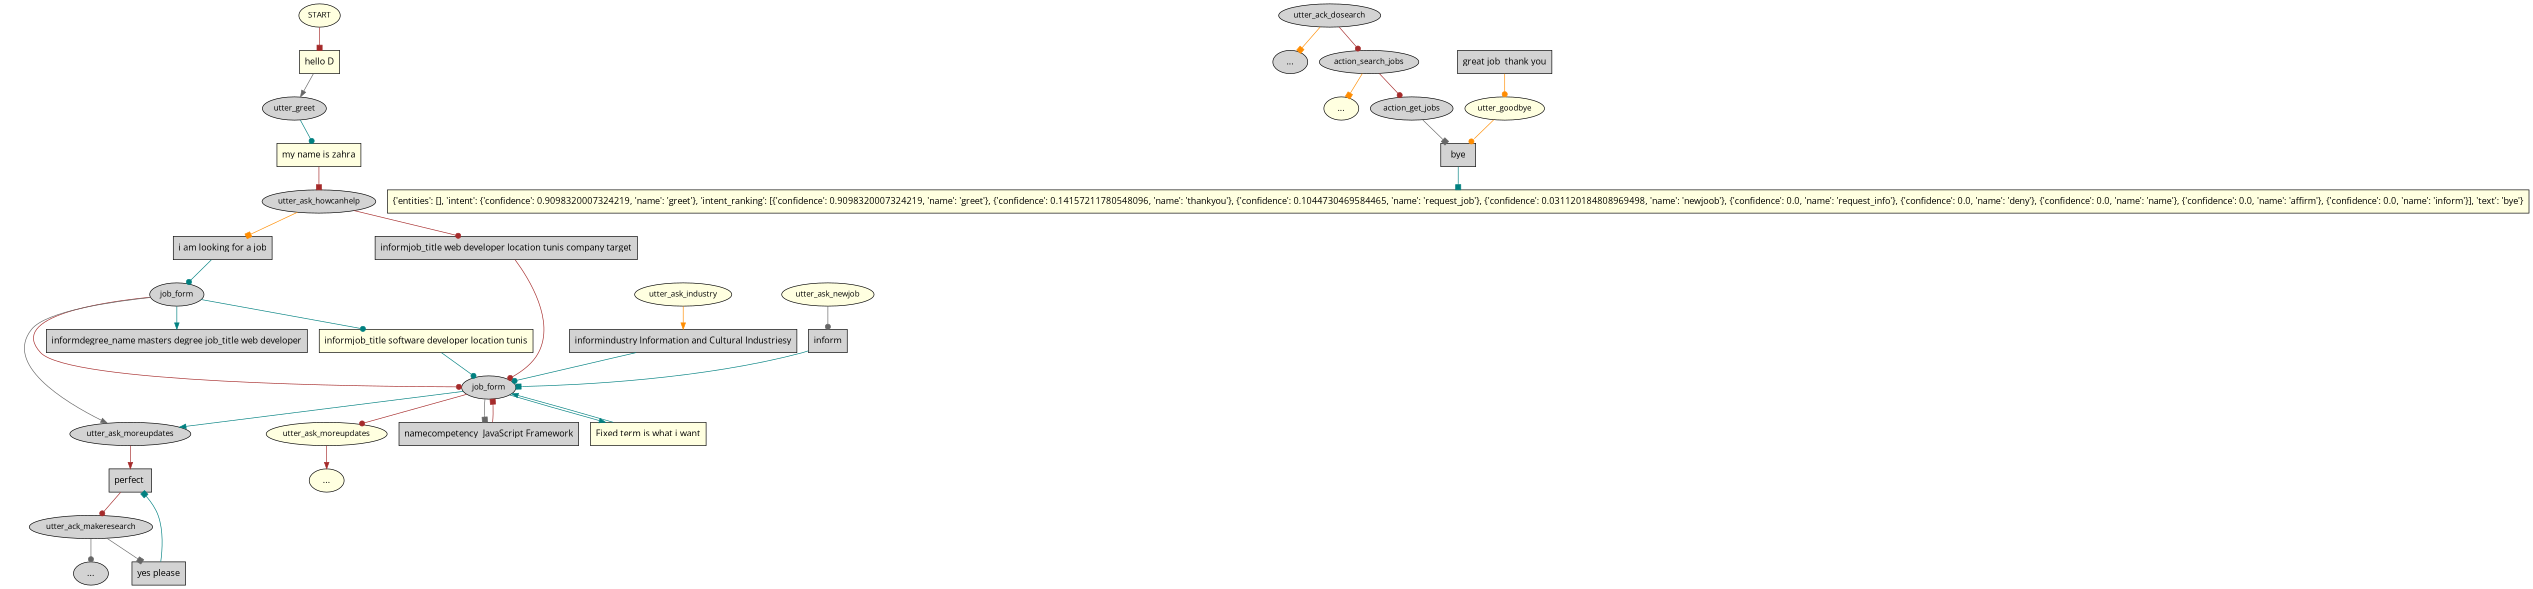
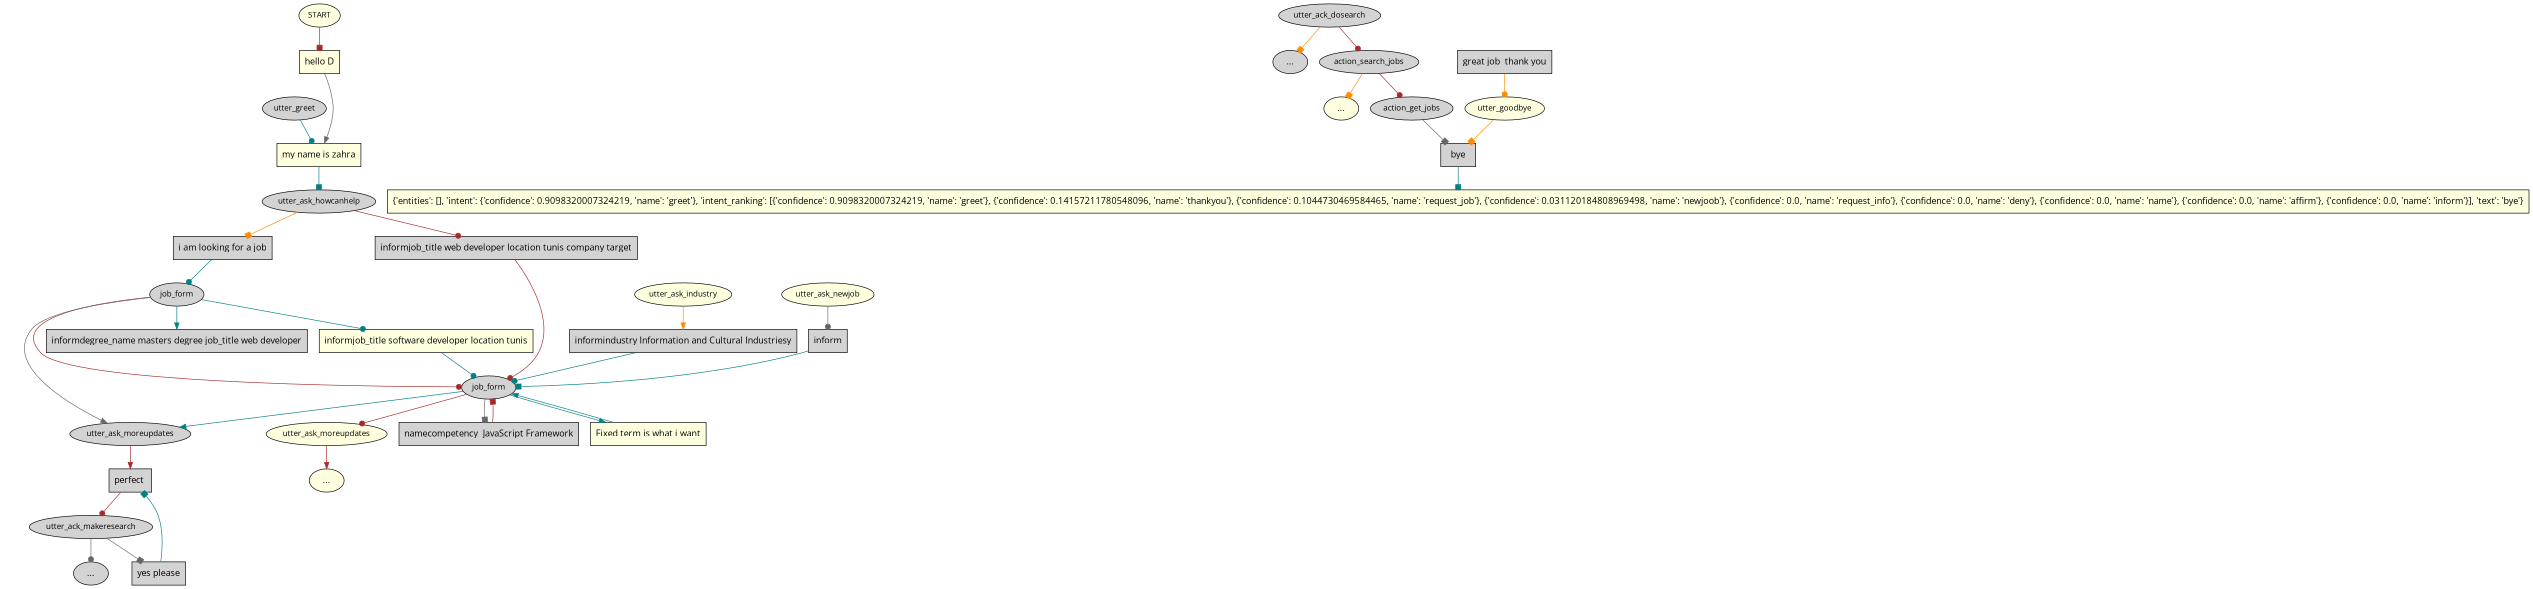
(309, 82) -> (333, 105)
(1484, 129) -> (1484, 129)
(319, 175) -> (319, 175)
